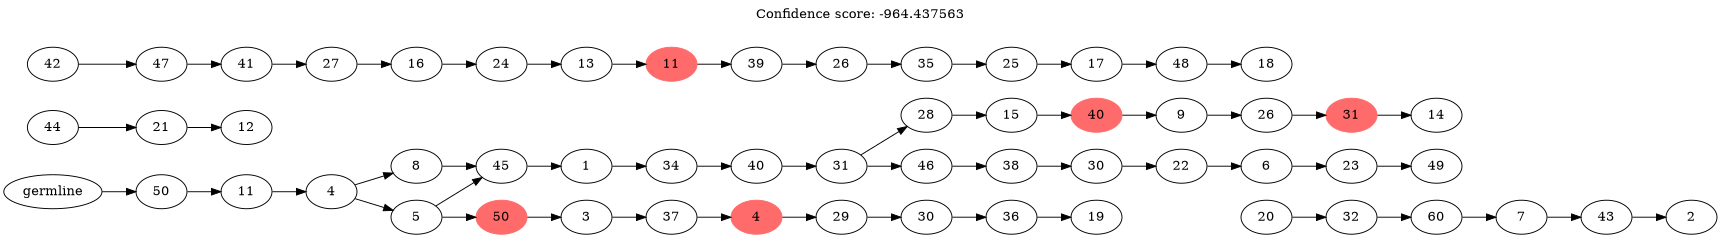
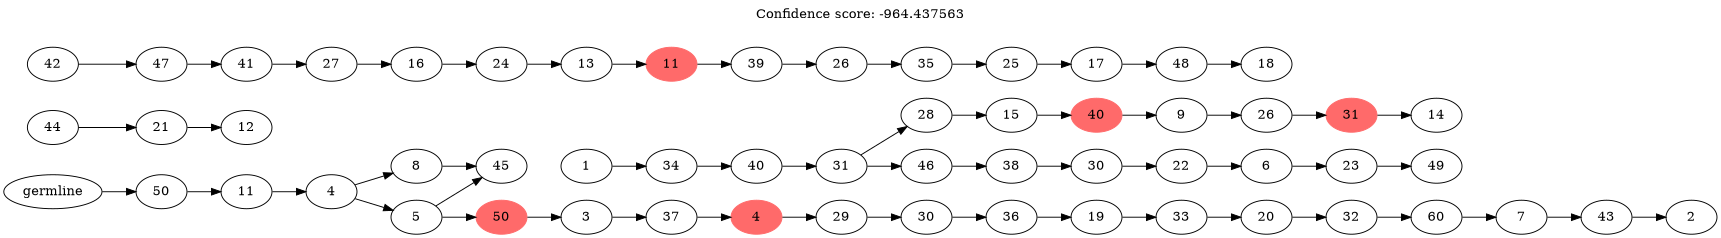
(539, 166) -> none
none -> (1182, 217)
